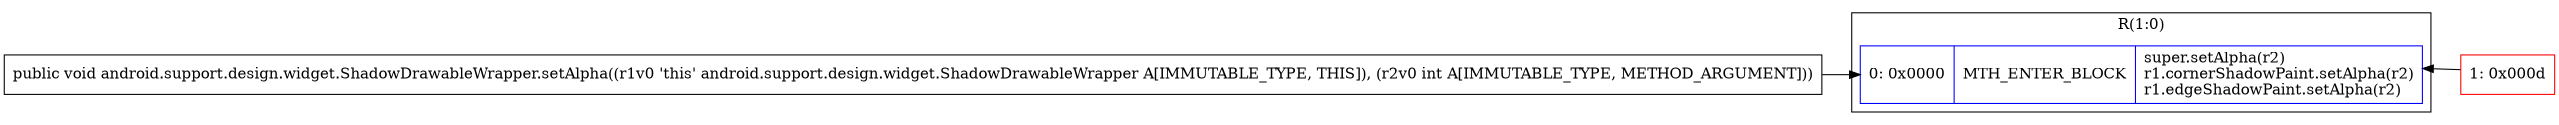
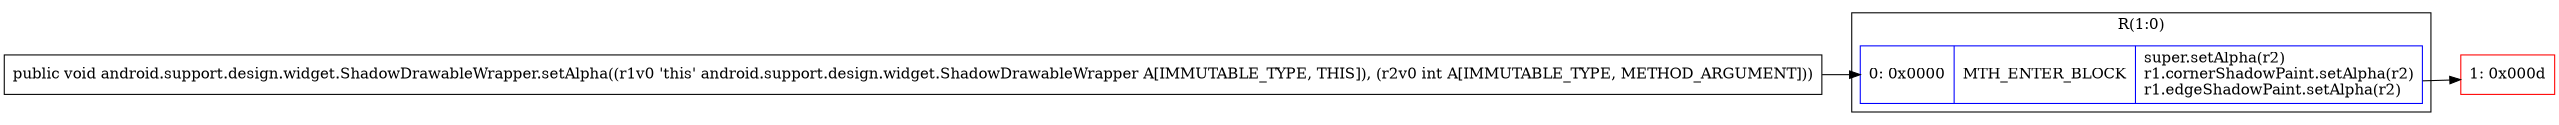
(2447, 69) -> (2438, 80)
